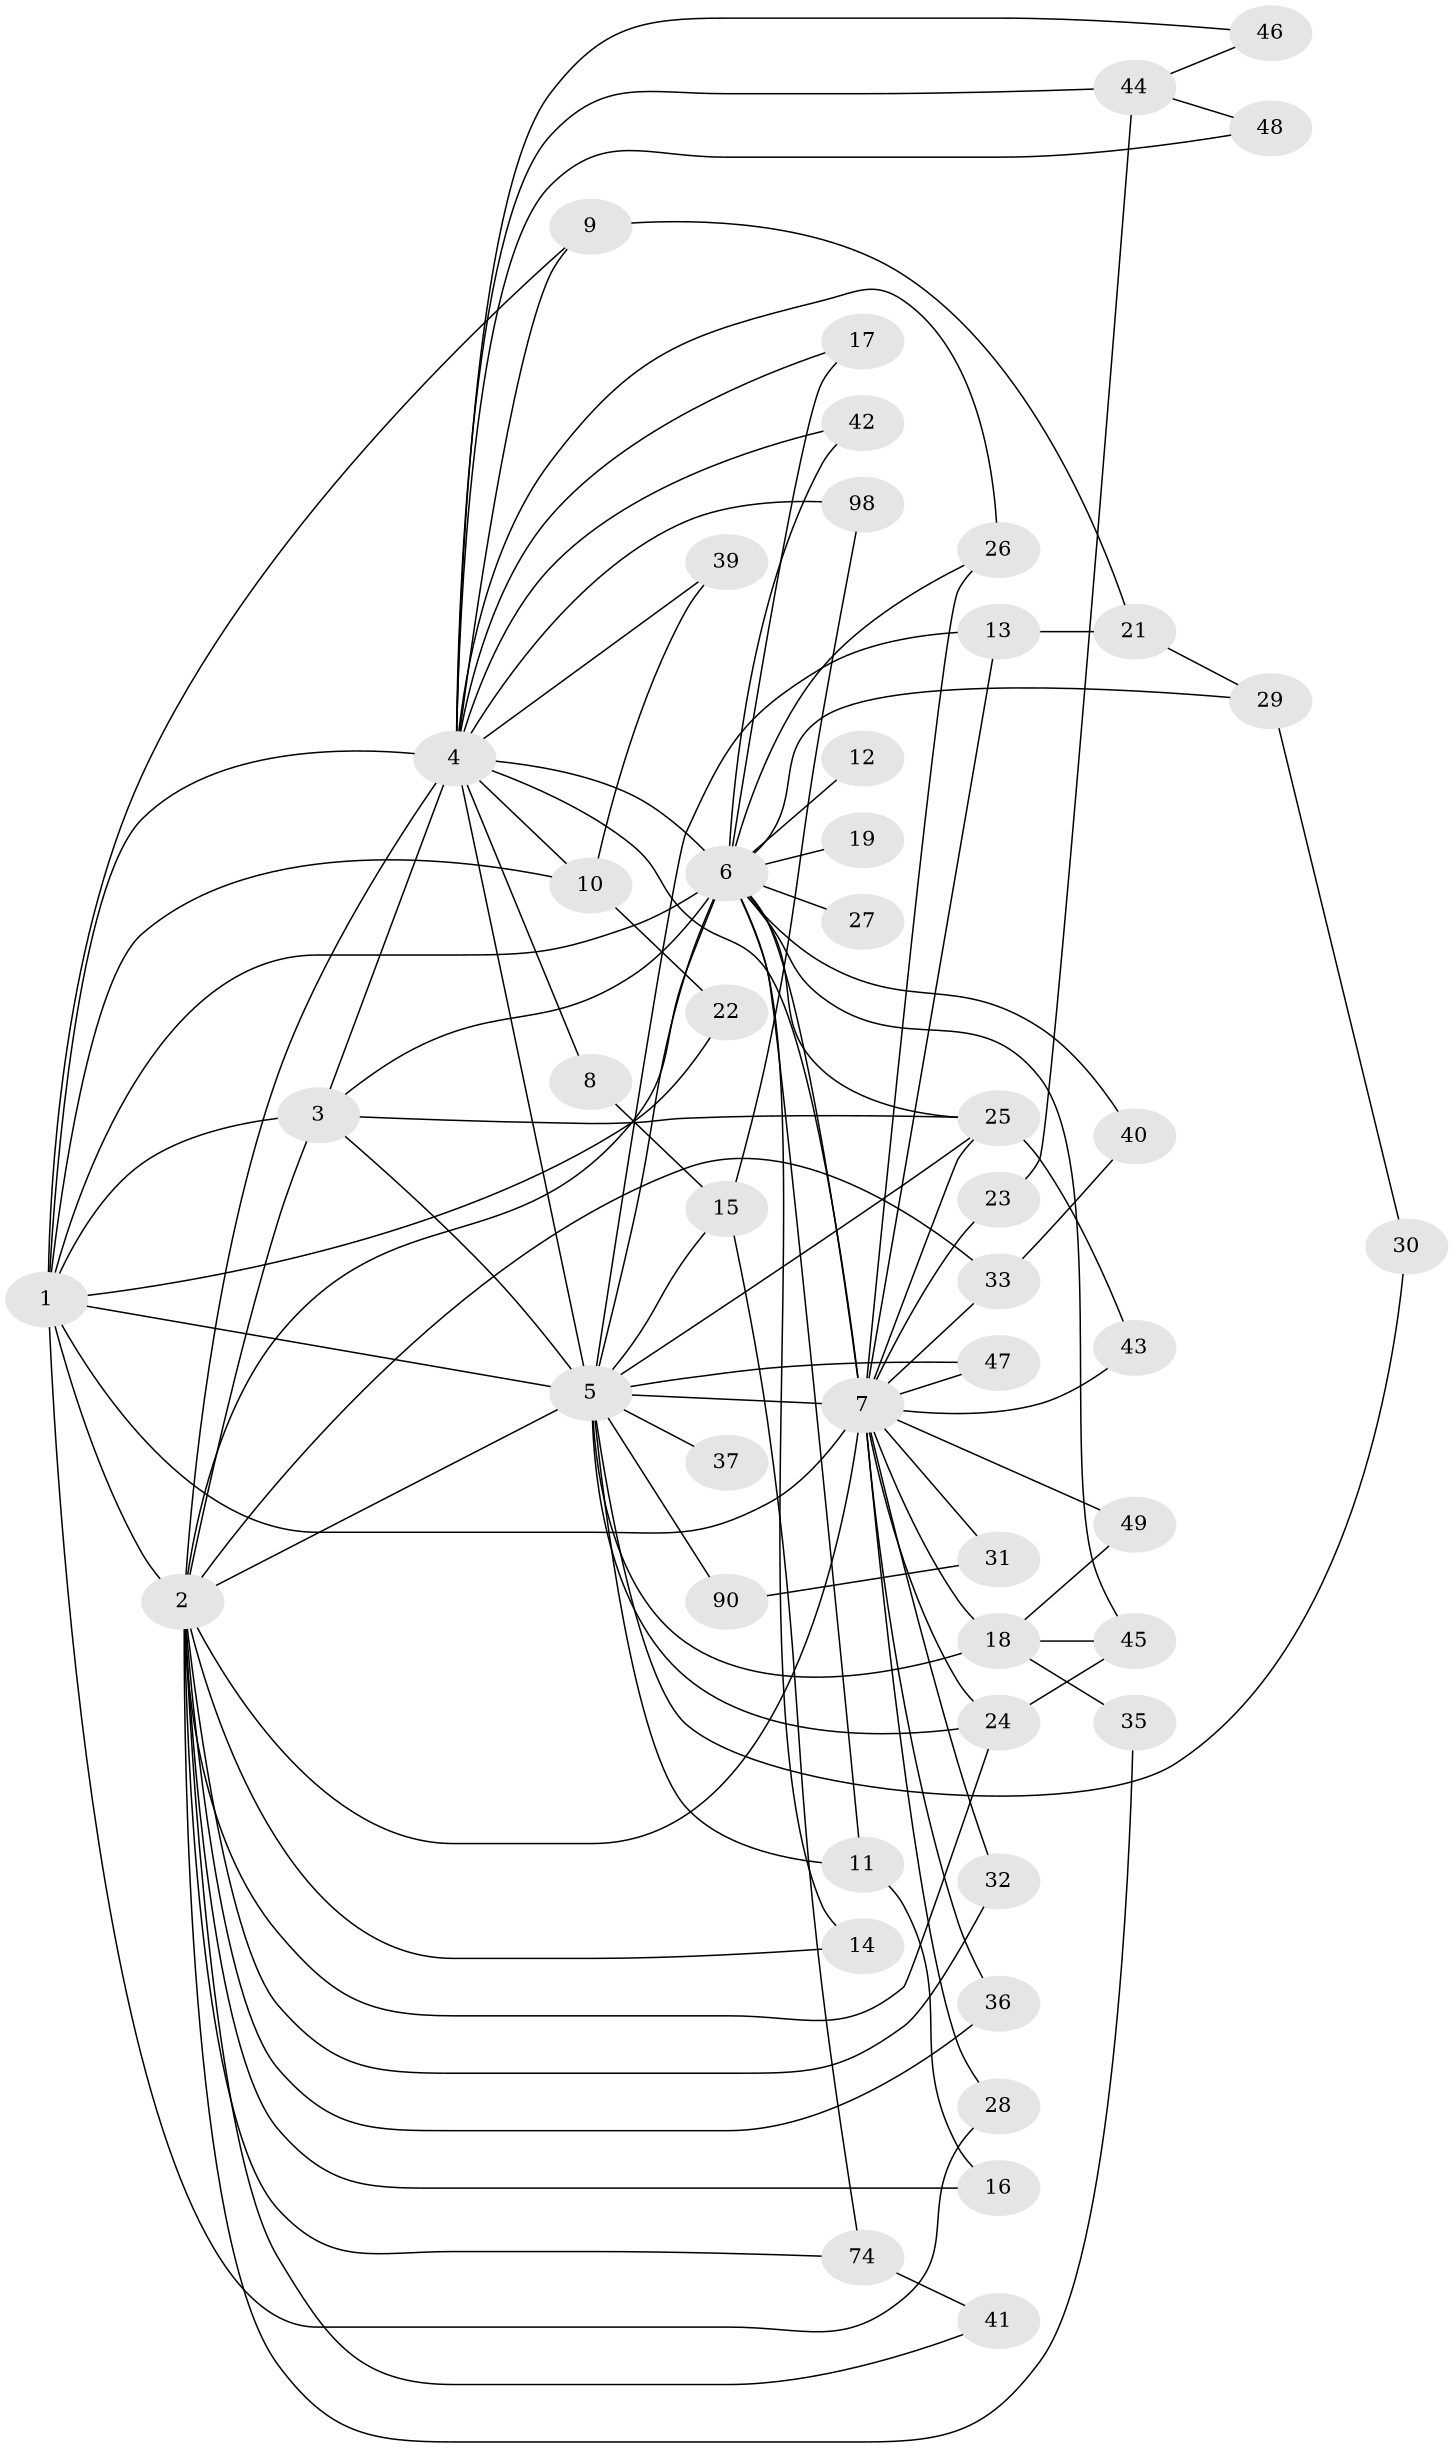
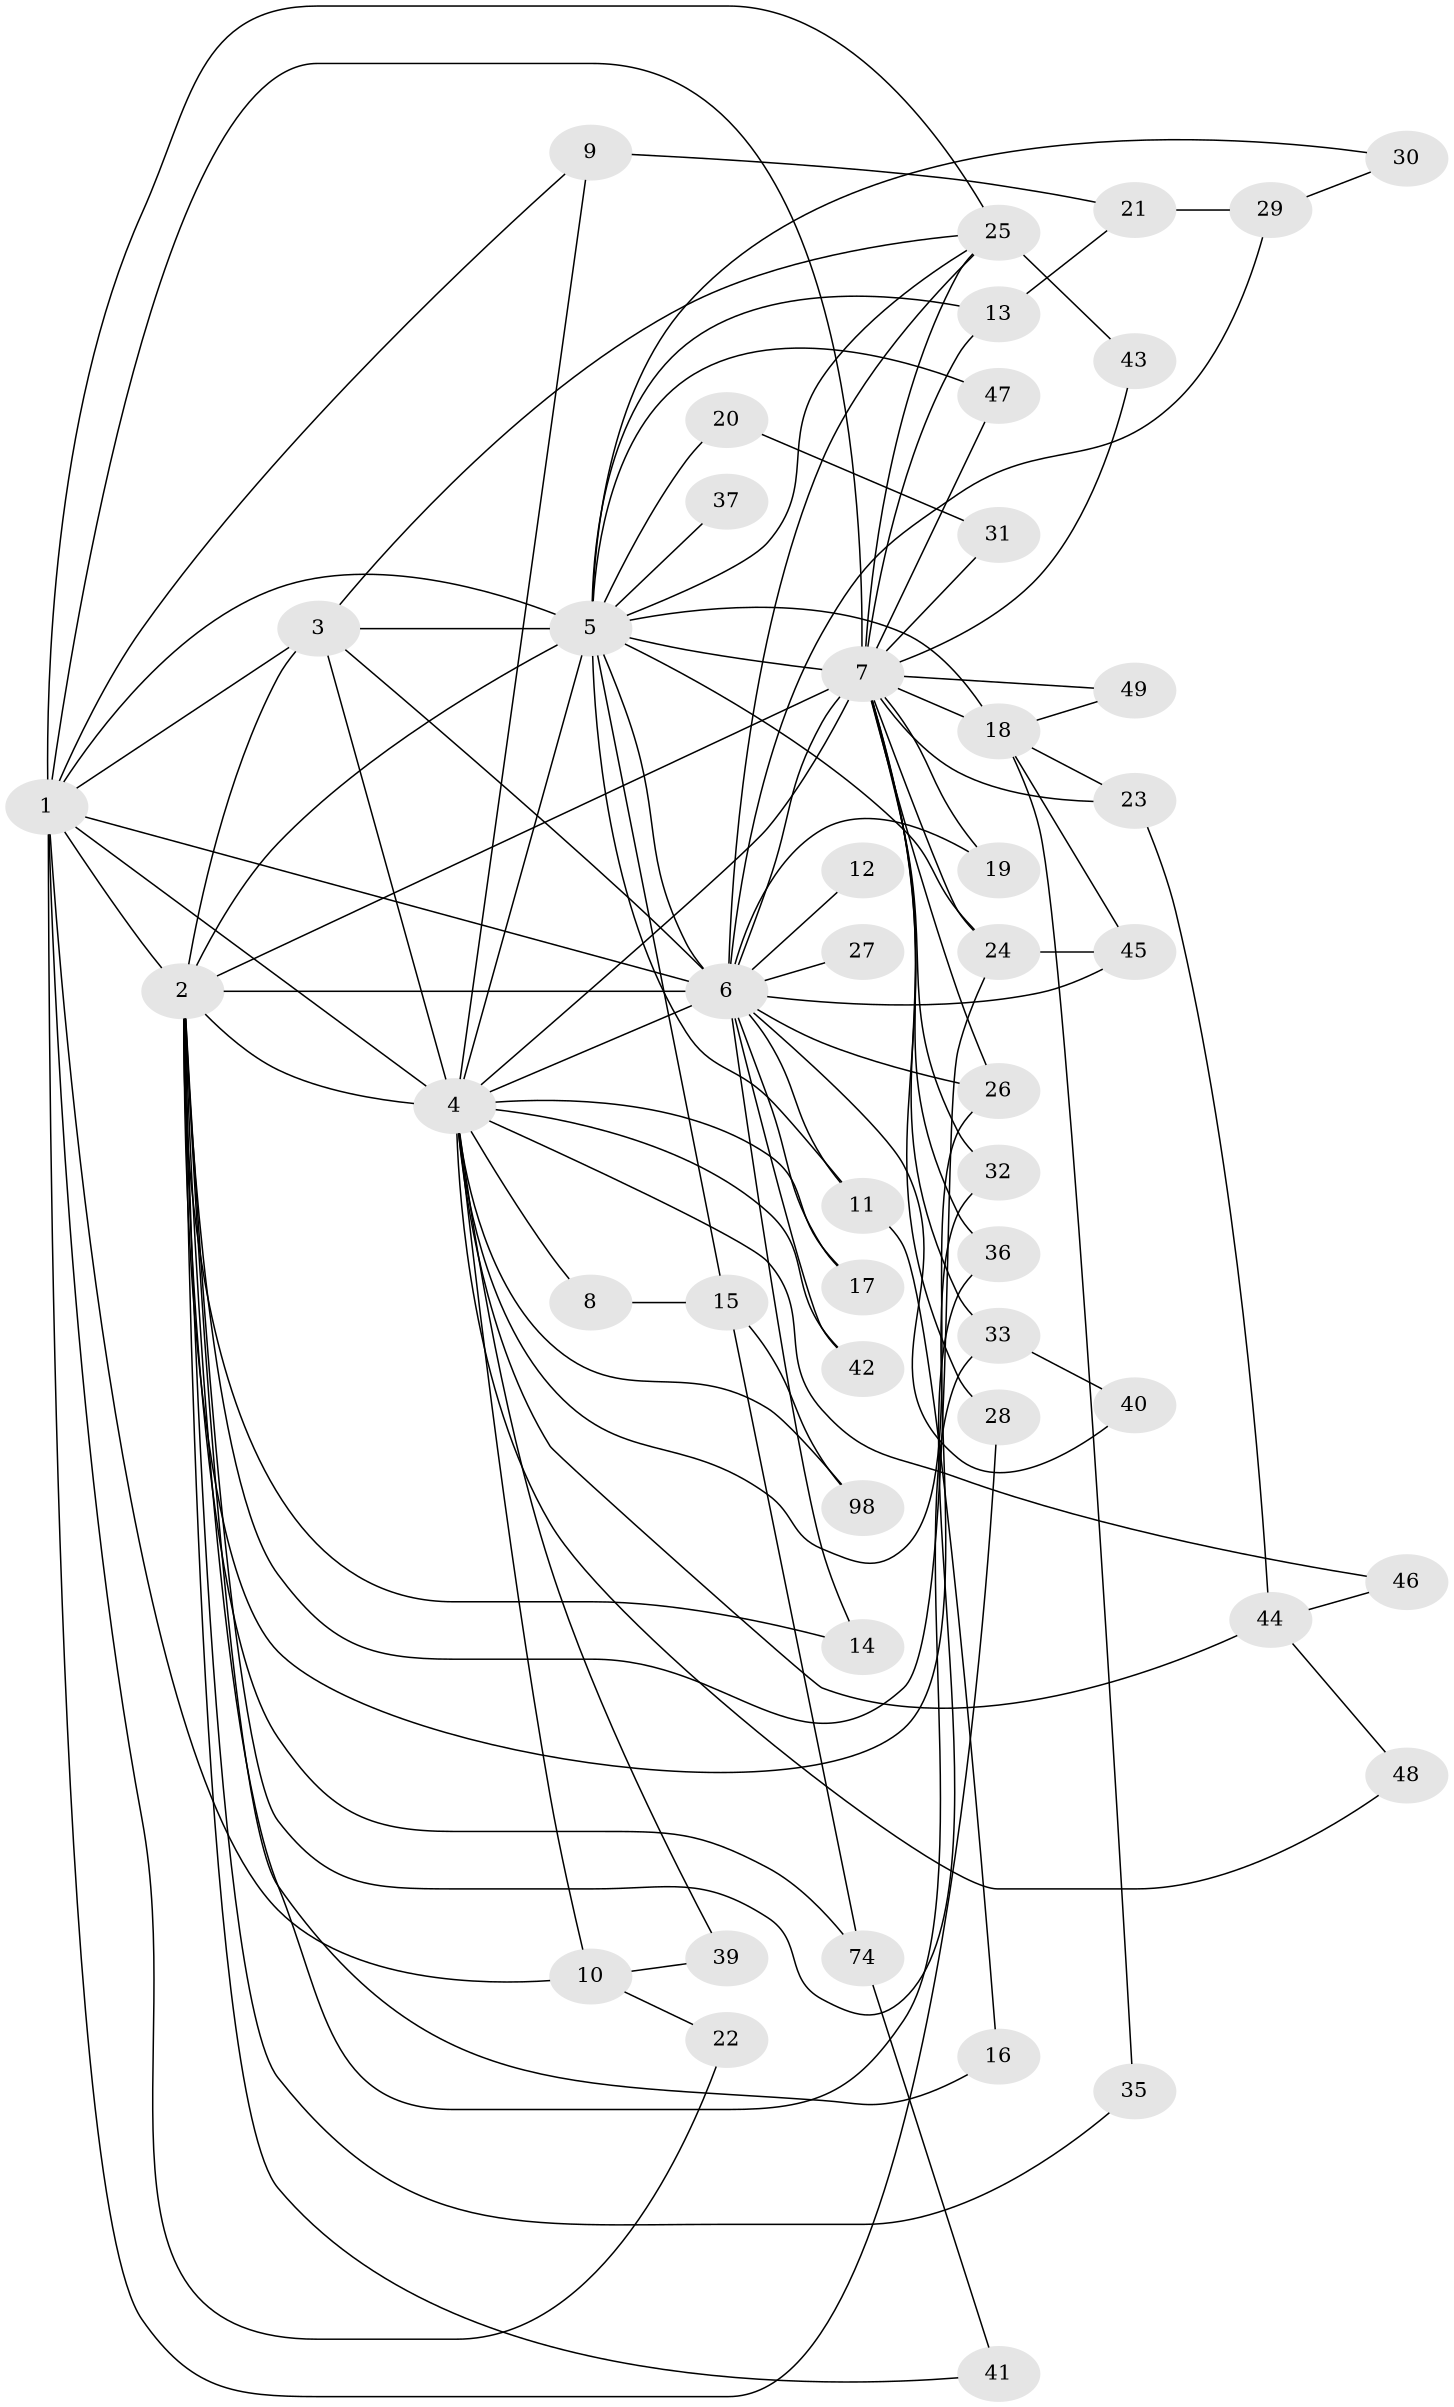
none -> (258, 18)
none -> (1067, 766)
none -> (931, 772)
(727, 1602) -> (727, 420)
